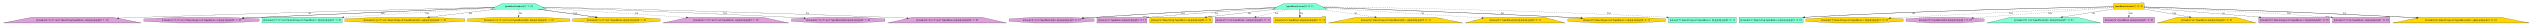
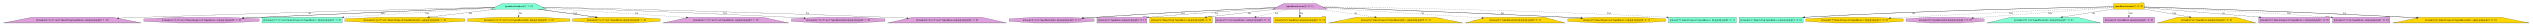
(1300, 6) -> (1300, 6)
